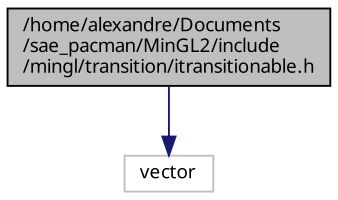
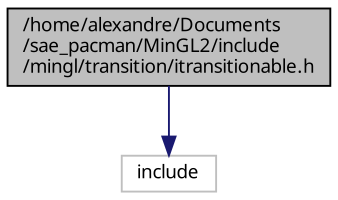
(169, 174) -> (169, 174)
